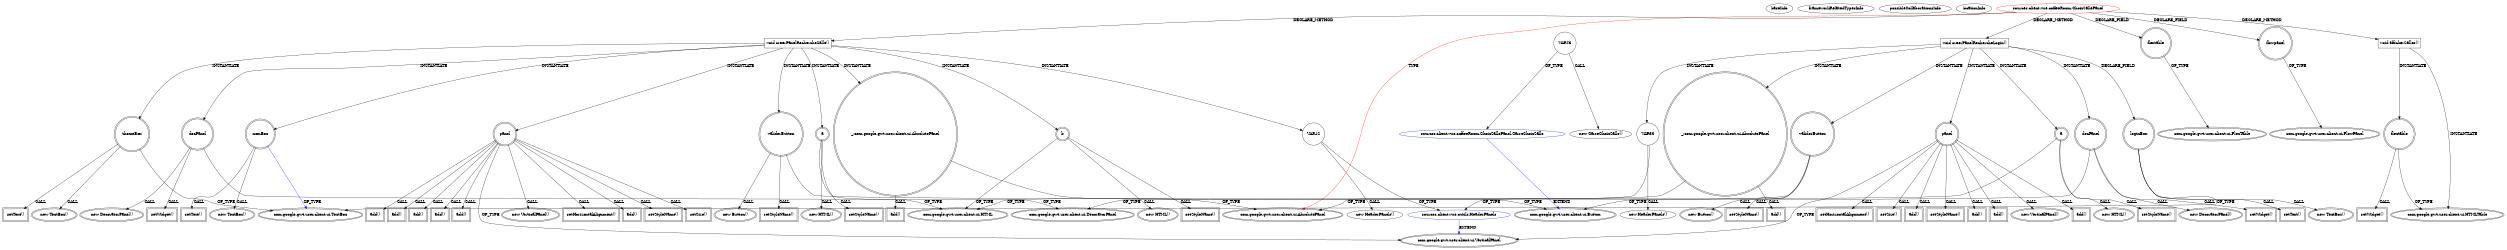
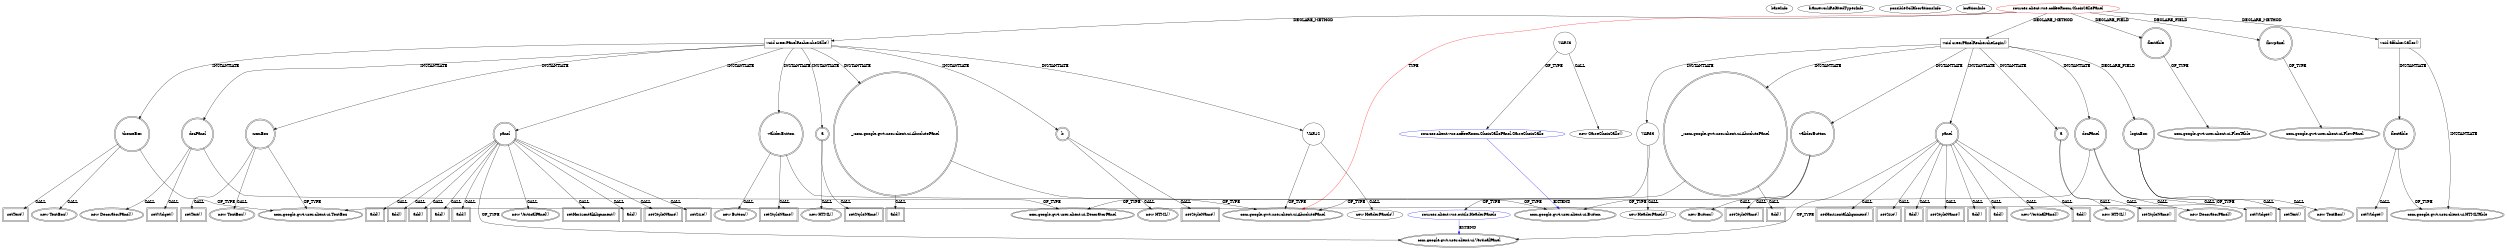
(287, 176) -> (287, 176)
(1376, 183) -> (1298, 175)
(958, 215) -> none
